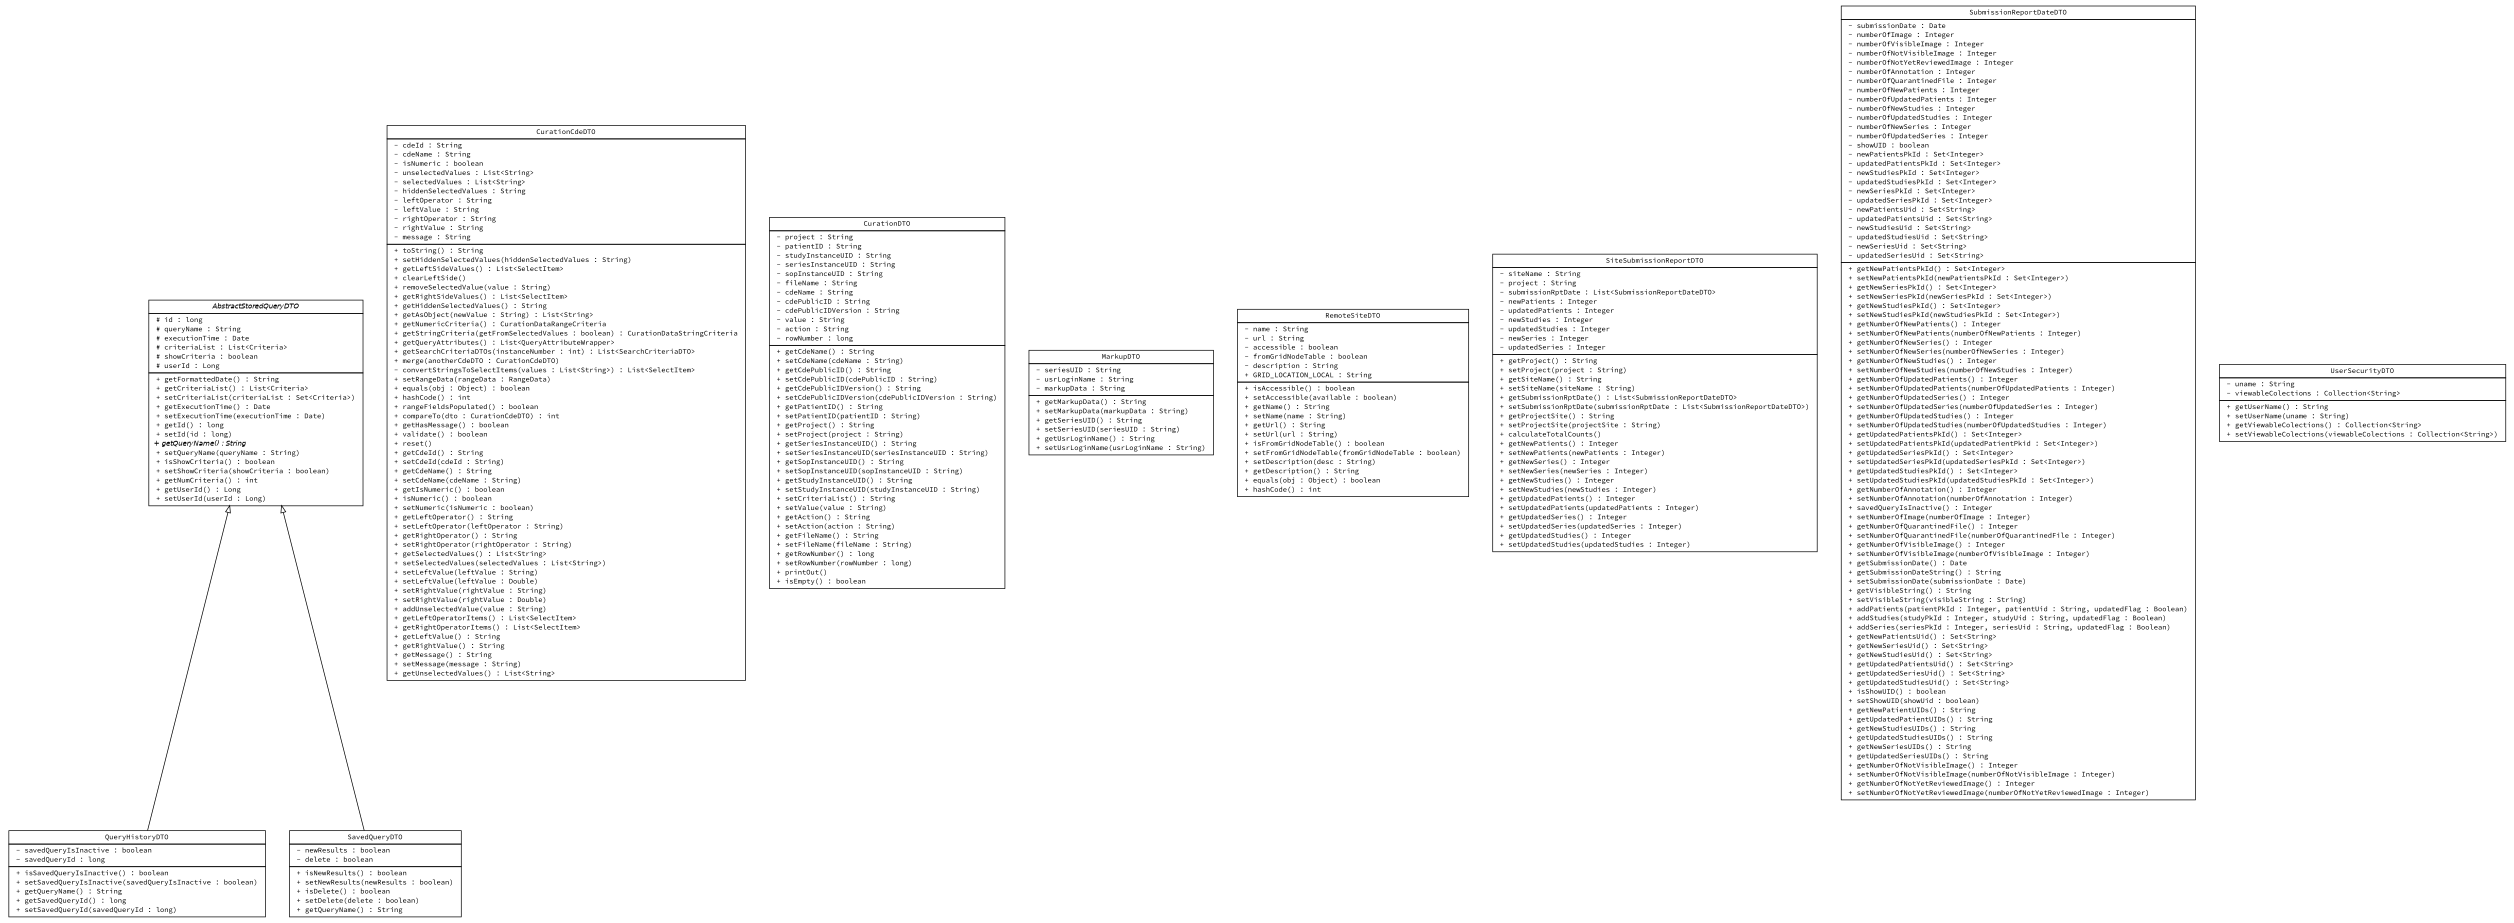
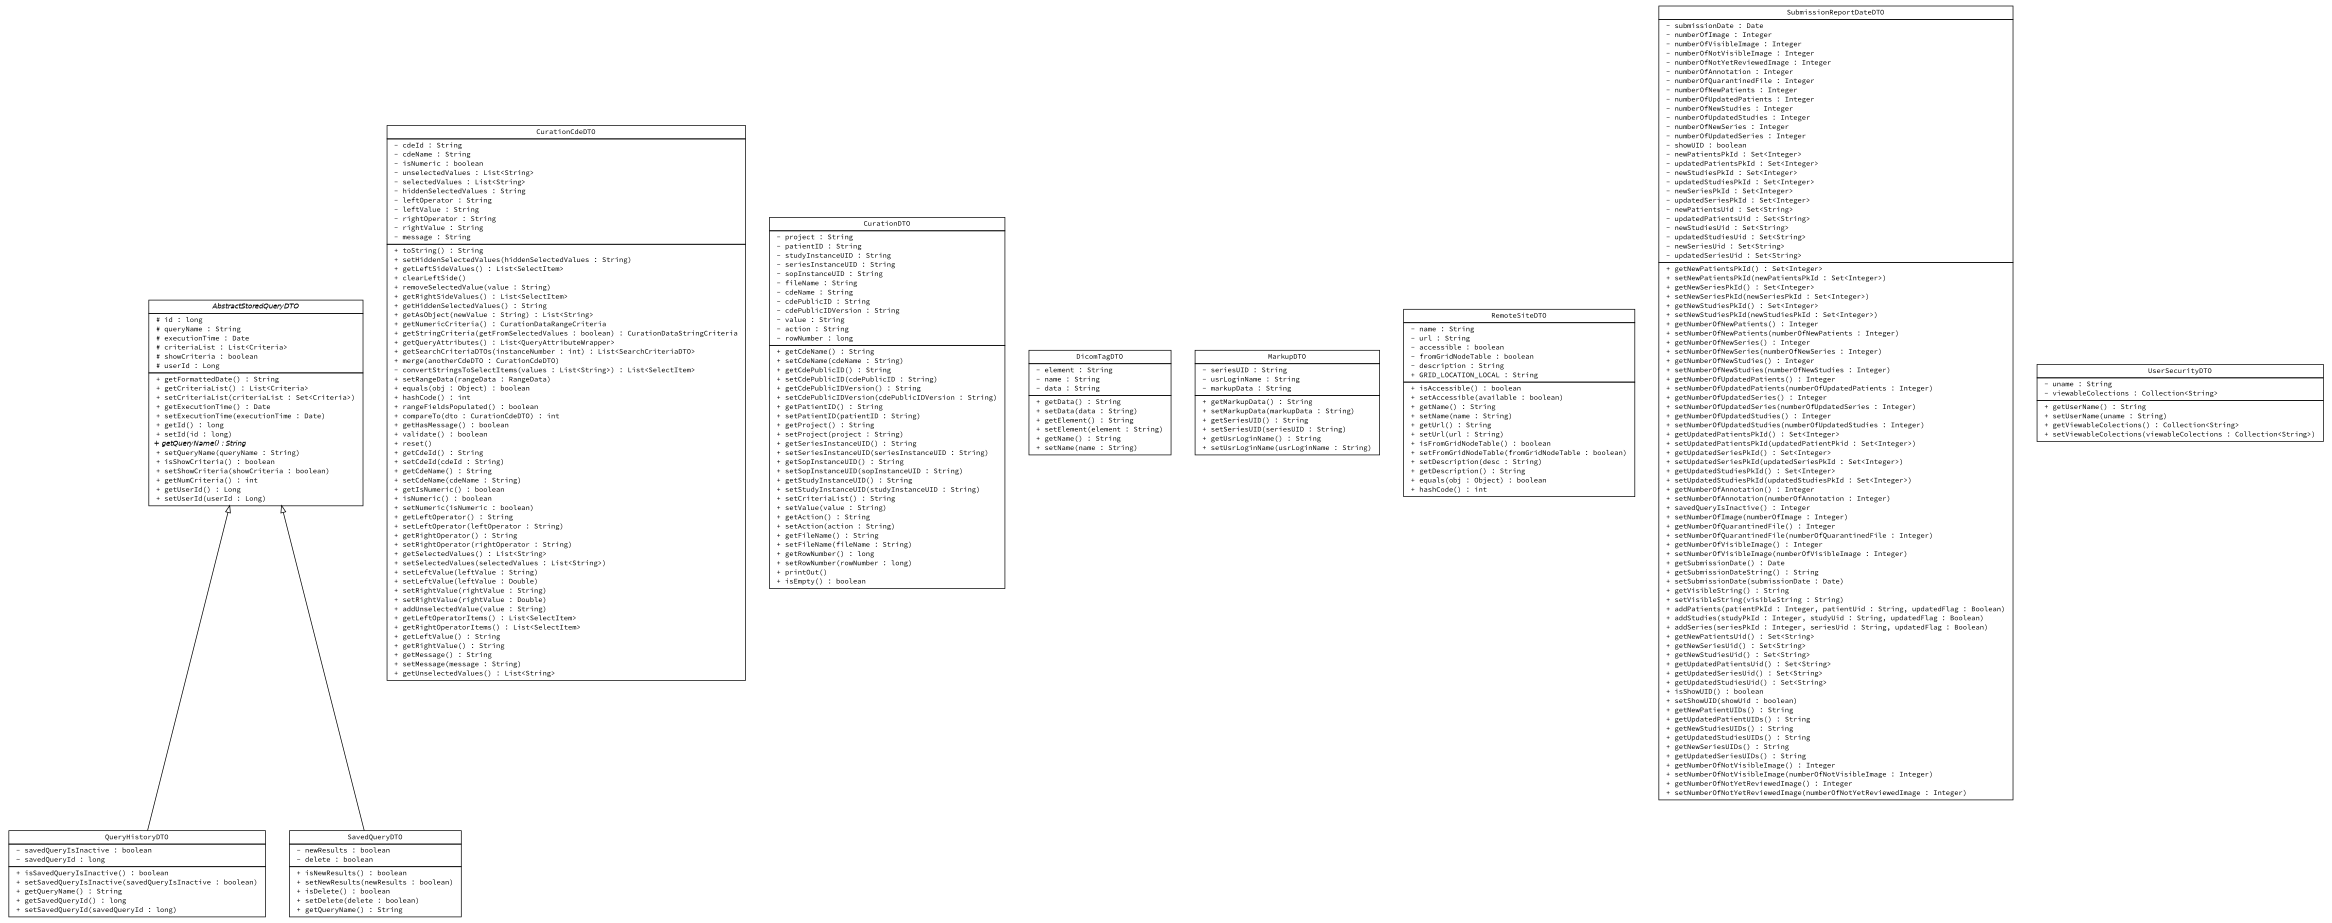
none -> (1100, 403)
(1655, 403) -> none
